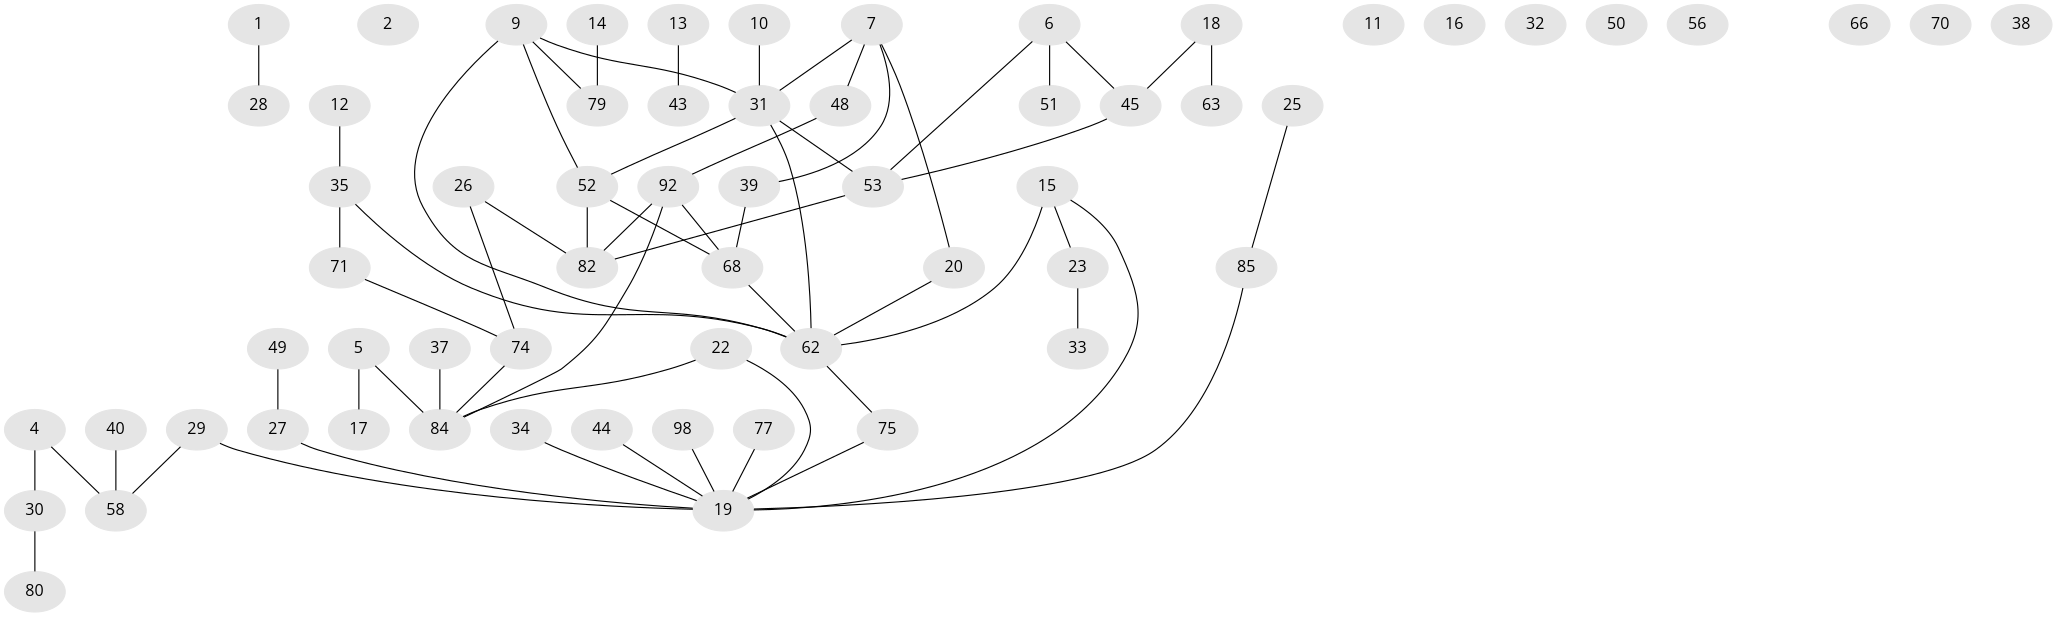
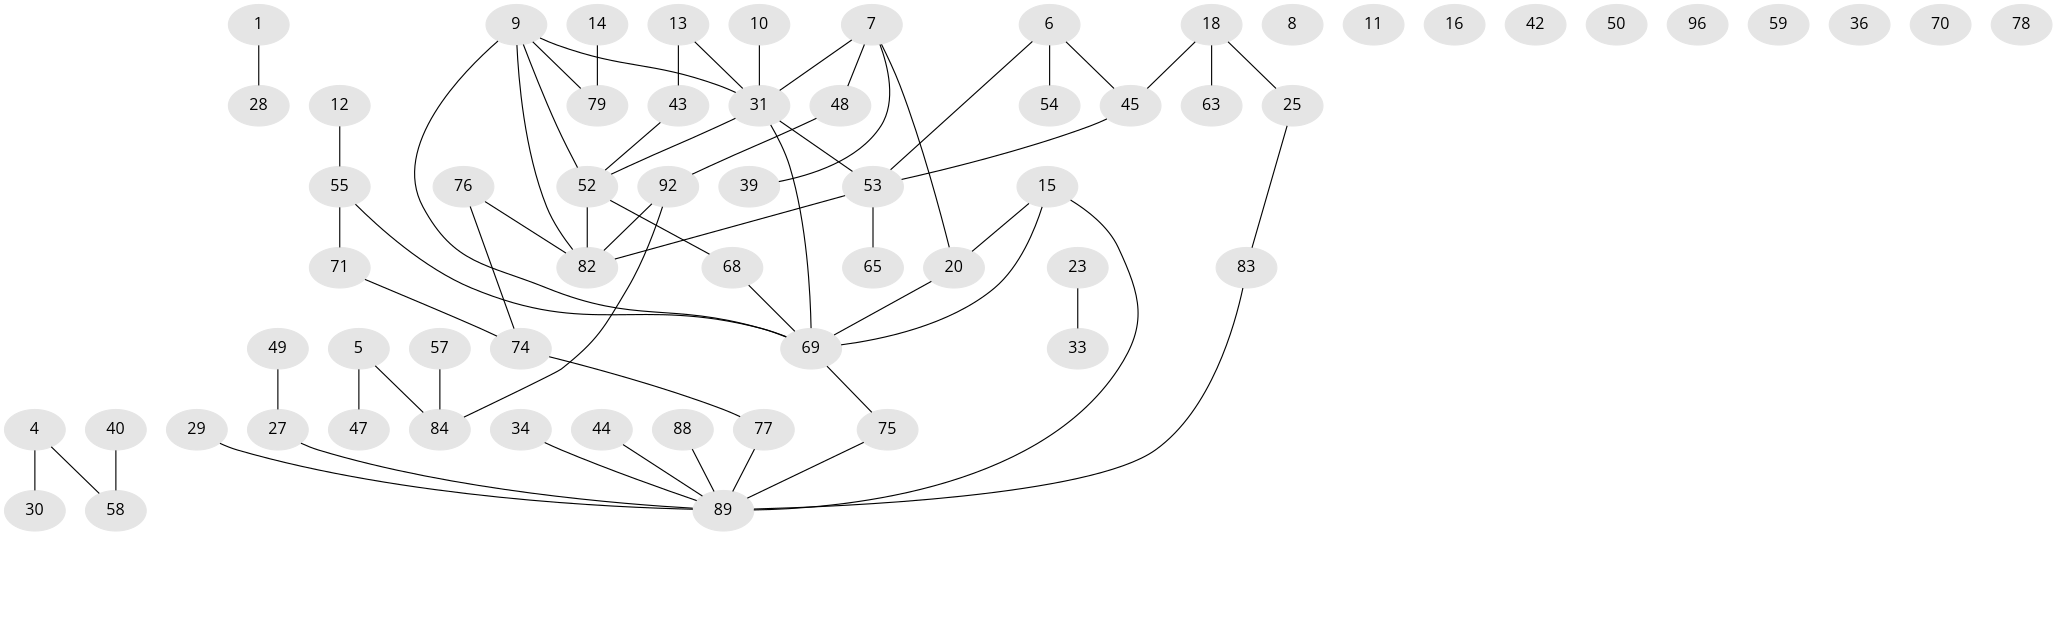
(388, 25) -> none
none -> (1293, 25)
(1536, 25) -> (1536, 25)
(1698, 25) -> (1698, 25)
none -> (1779, 25)
(1860, 25) -> (1860, 25)
(2022, 25) -> (2022, 25)
none -> (719, 65)
none -> (1252, 65)
(1050, 106) -> (1050, 106)
none -> (633, 146)
none -> (530, 152)
(340, 187) -> (340, 187)
(464, 187) -> (464, 187)
(700, 227) -> none
(1062, 227) -> (1001, 227)
(740, 232) -> none
none -> (873, 268)
(1246, 268) -> (1246, 268)
(440, 349) -> (440, 349)
(721, 349) -> none
(811, 349) -> (811, 349)
(481, 389) -> (646, 383)
(359, 430) -> (359, 430)
(683, 430) -> (683, 430)
(157, 470) -> none
(723, 511) -> (723, 511)
(35, 592) -> none
